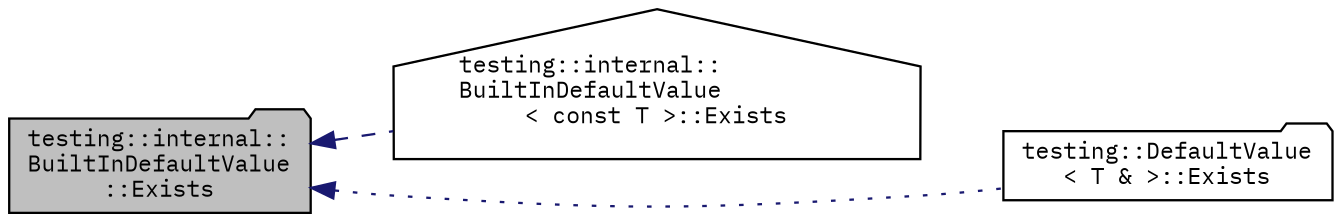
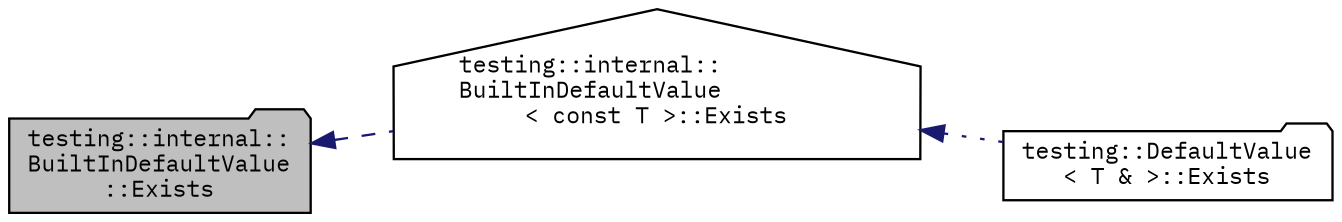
(669, 206) -> (973, 138)
